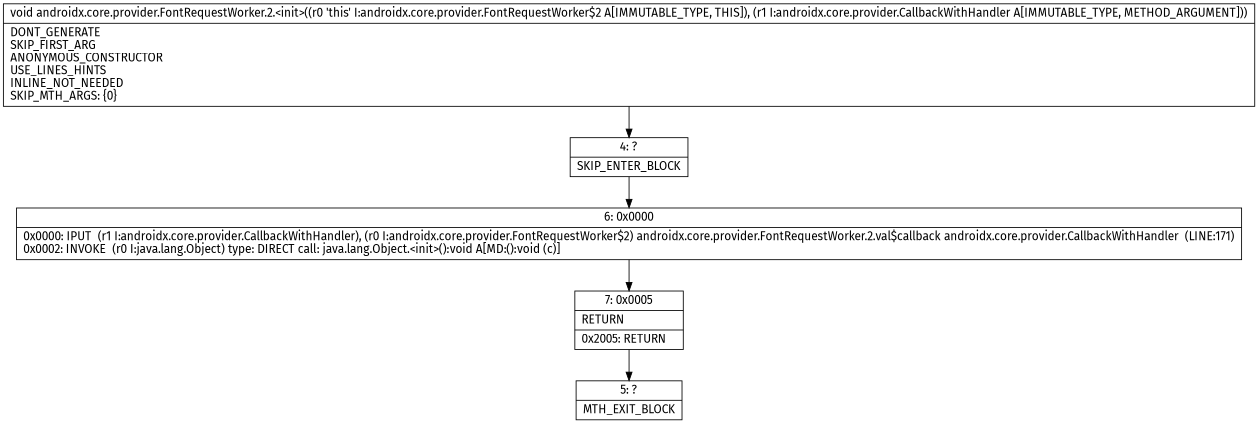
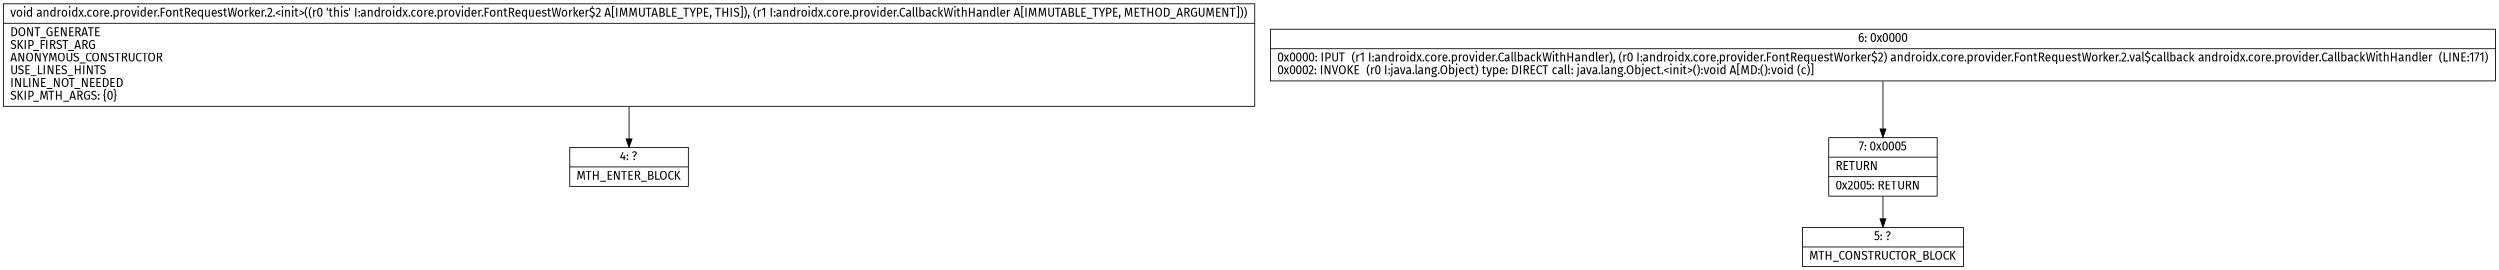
(629, 166) -> (629, 176)
(629, 188) -> none
(629, 410) -> (1883, 256)
